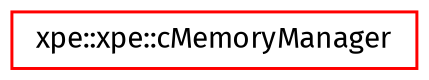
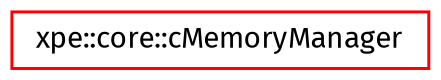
(214, 40) -> (220, 40)
